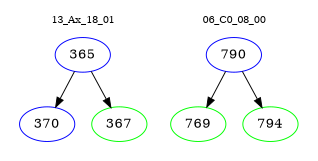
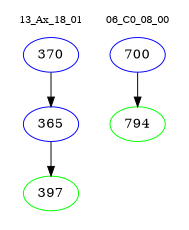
(234, 55) -> (138, 55)
(67, 85) -> (51, 85)
(119, 124) -> (51, 193)
(198, 124) -> none
